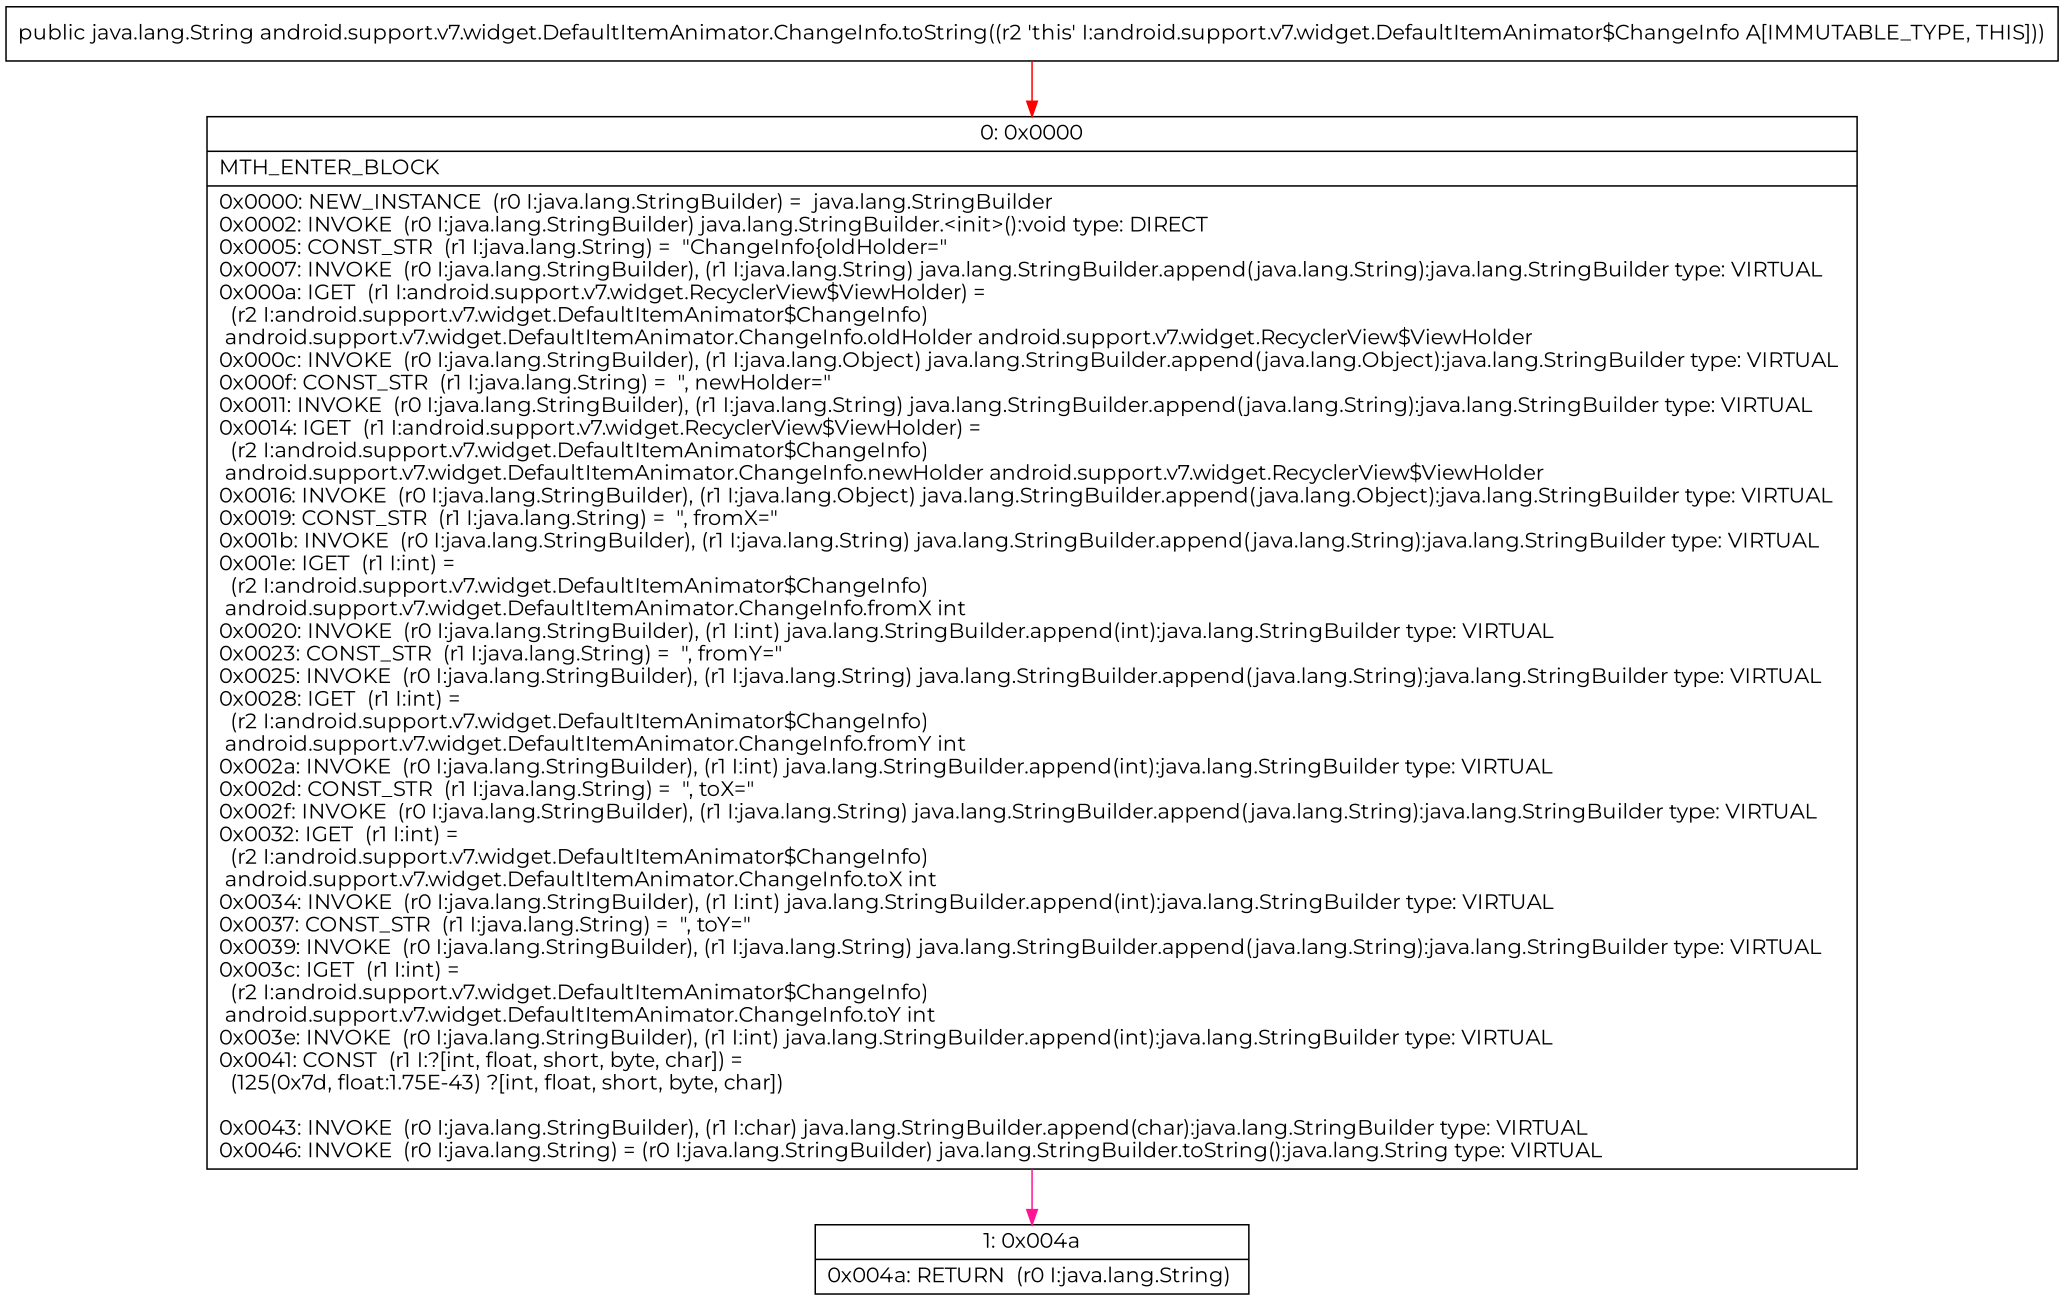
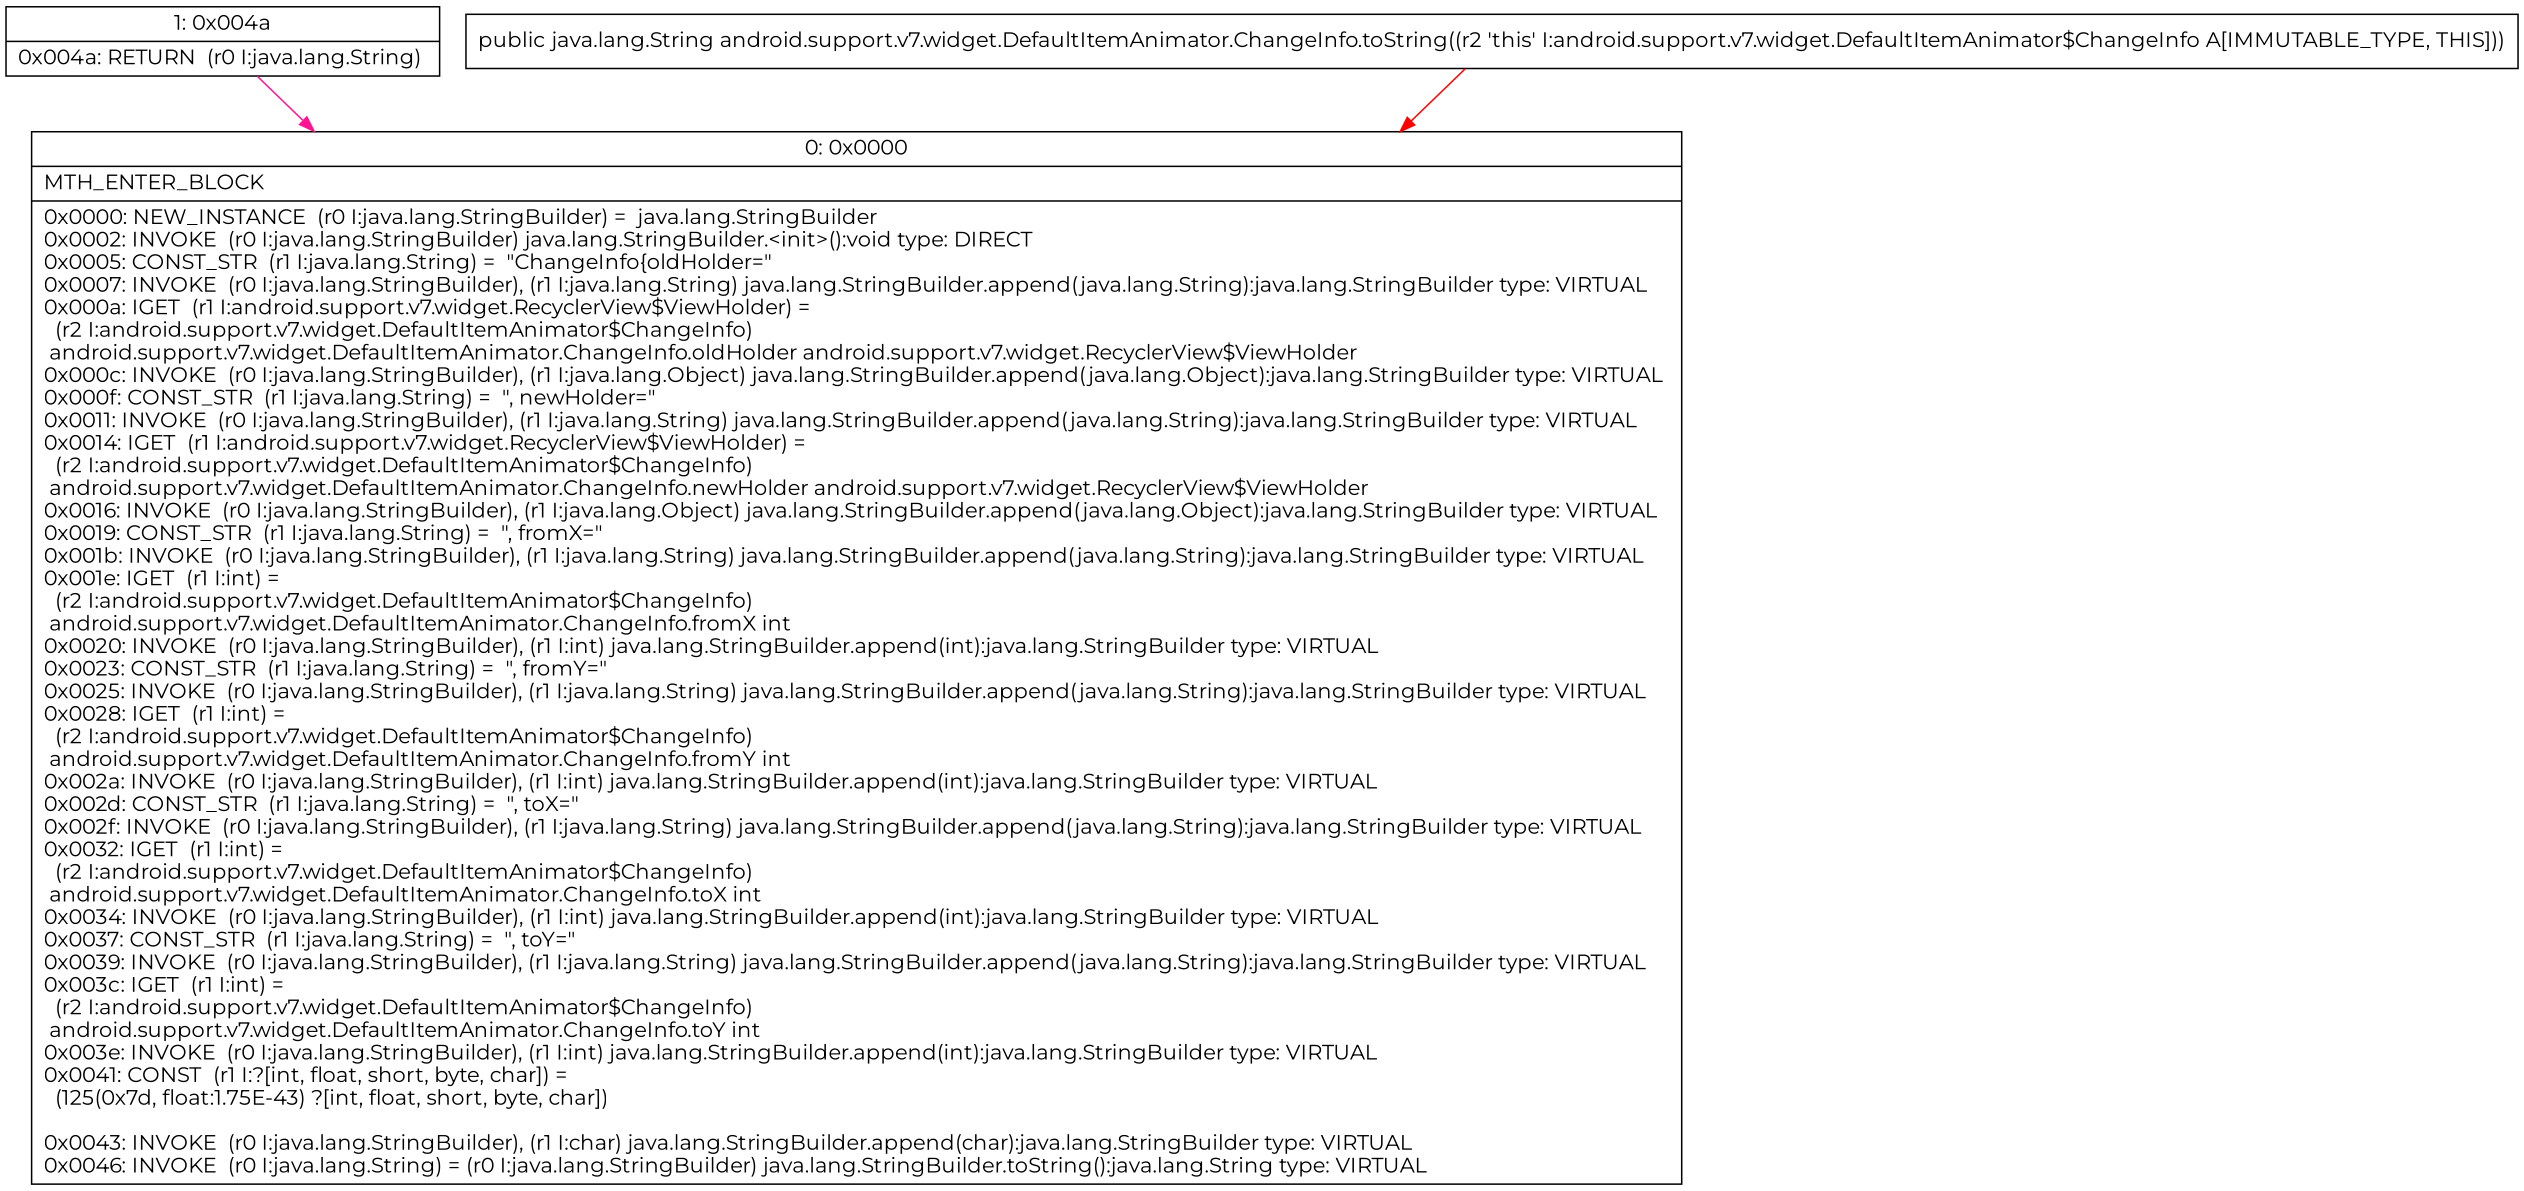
(1032, 1189) -> (280, 98)
